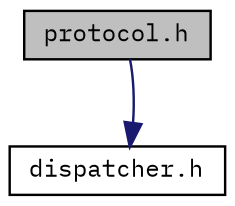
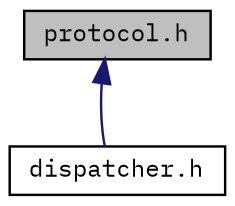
(133, 91) -> (101, 115)
